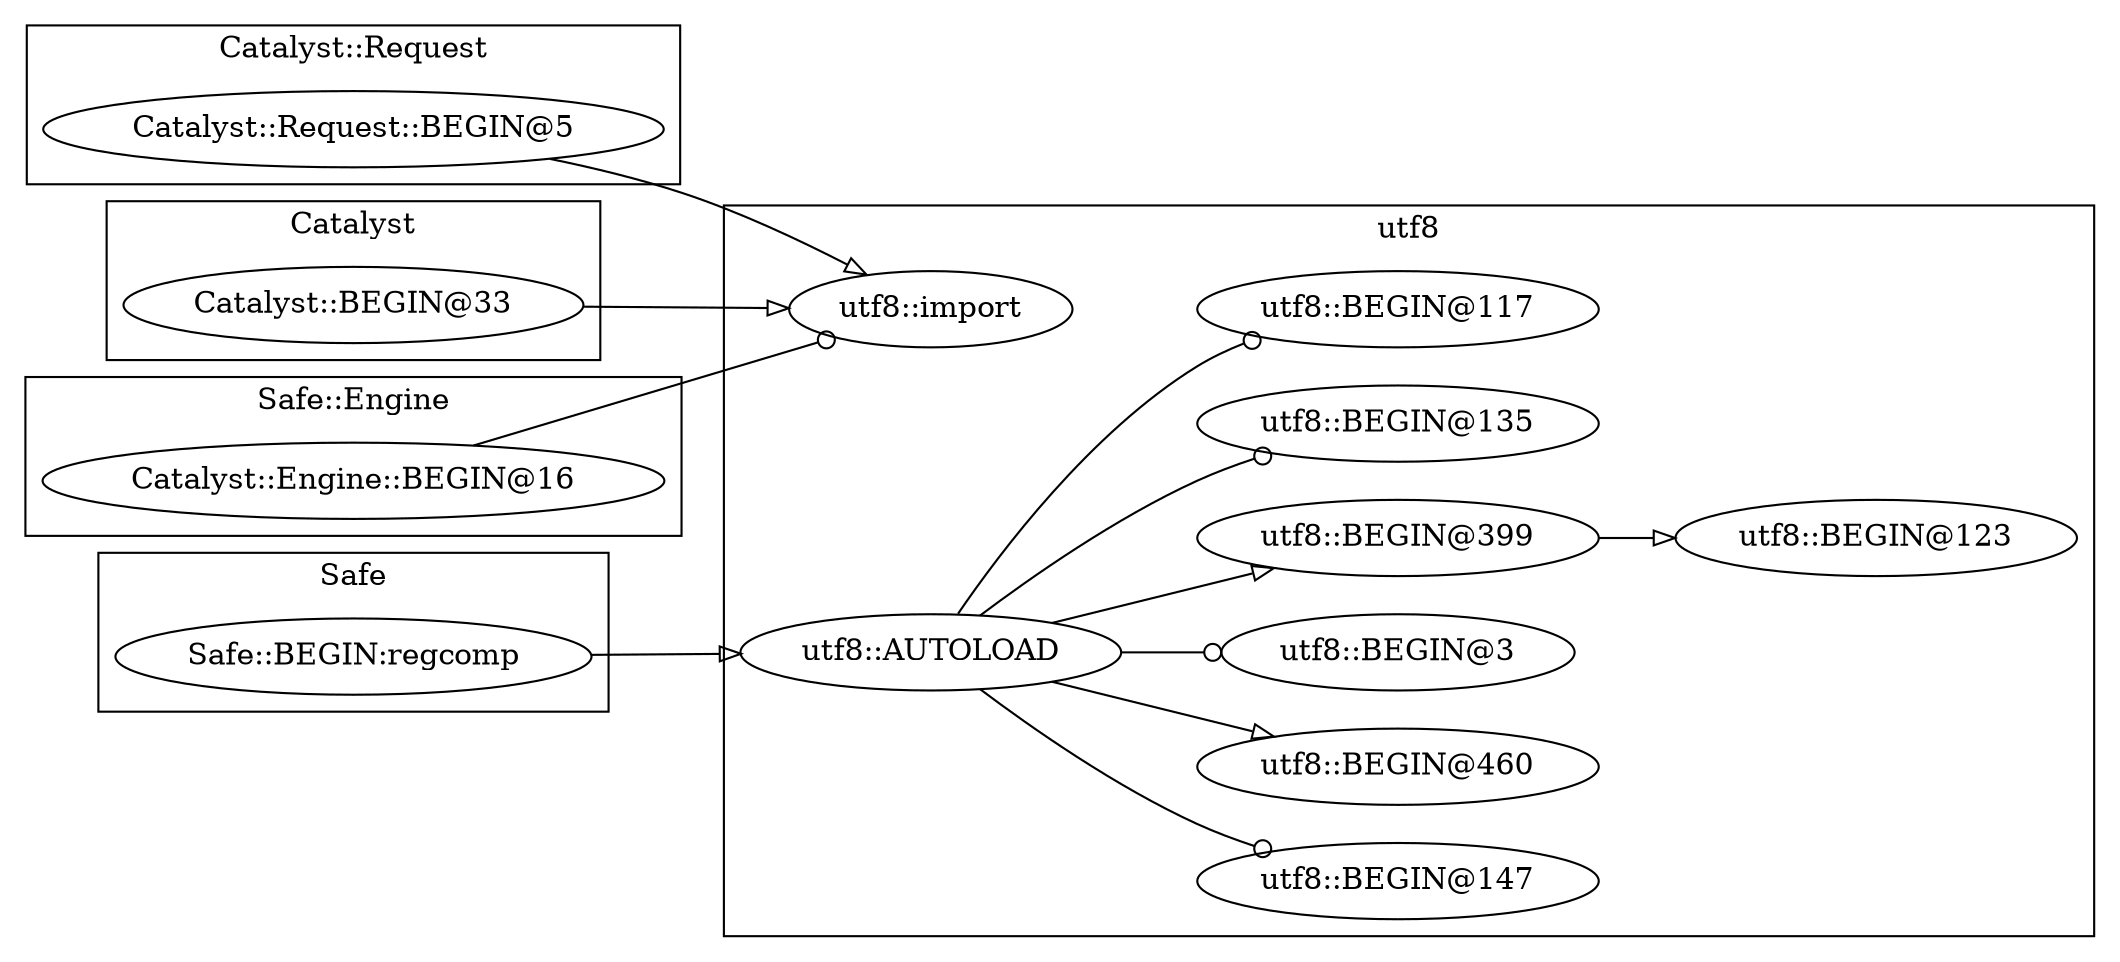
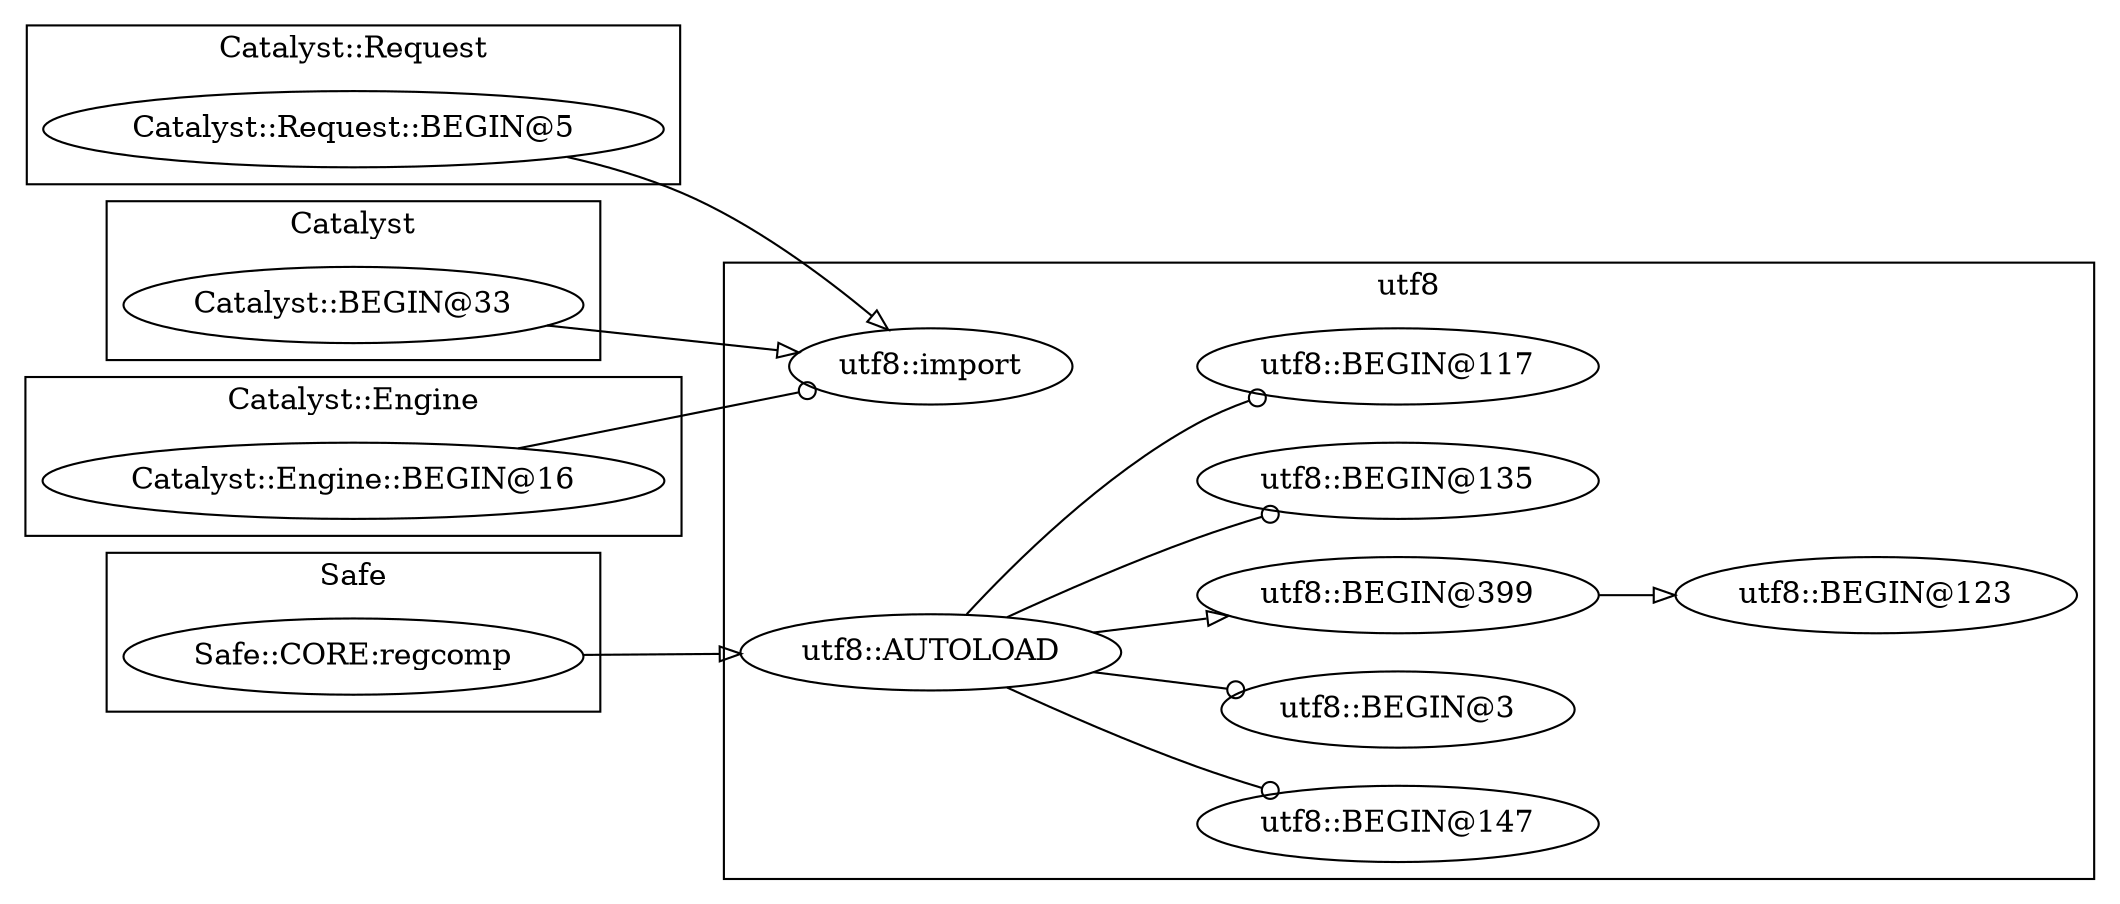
(353, 401) -> (353, 401)
(353, 657) -> (353, 657)
(1398, 767) -> none
